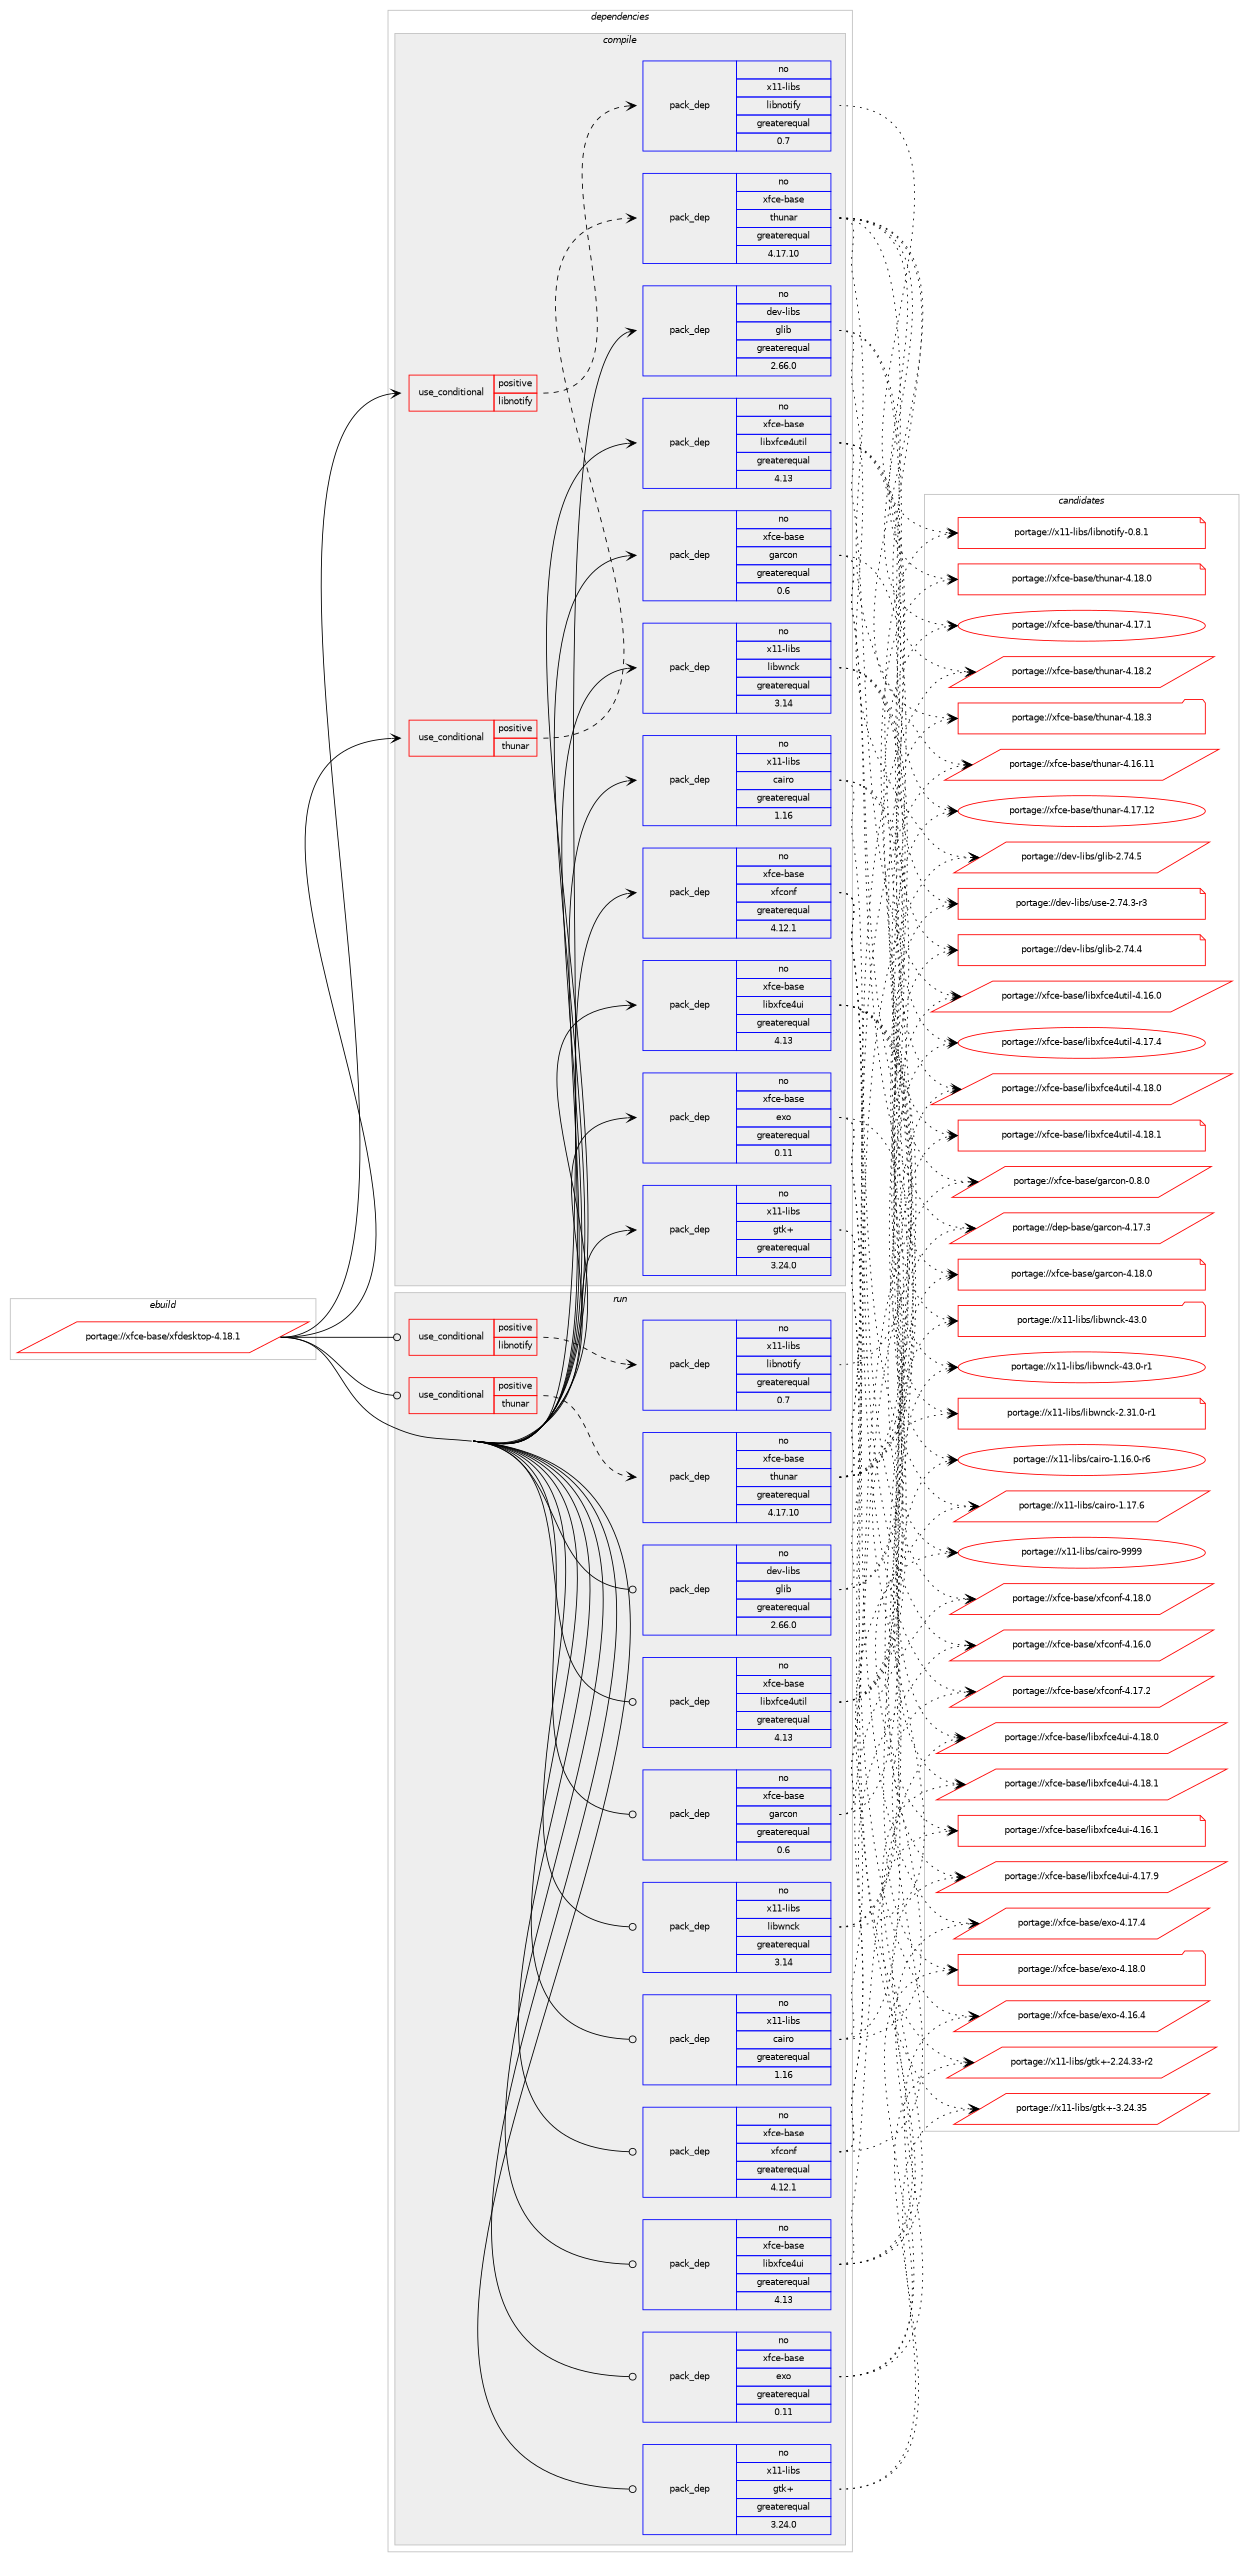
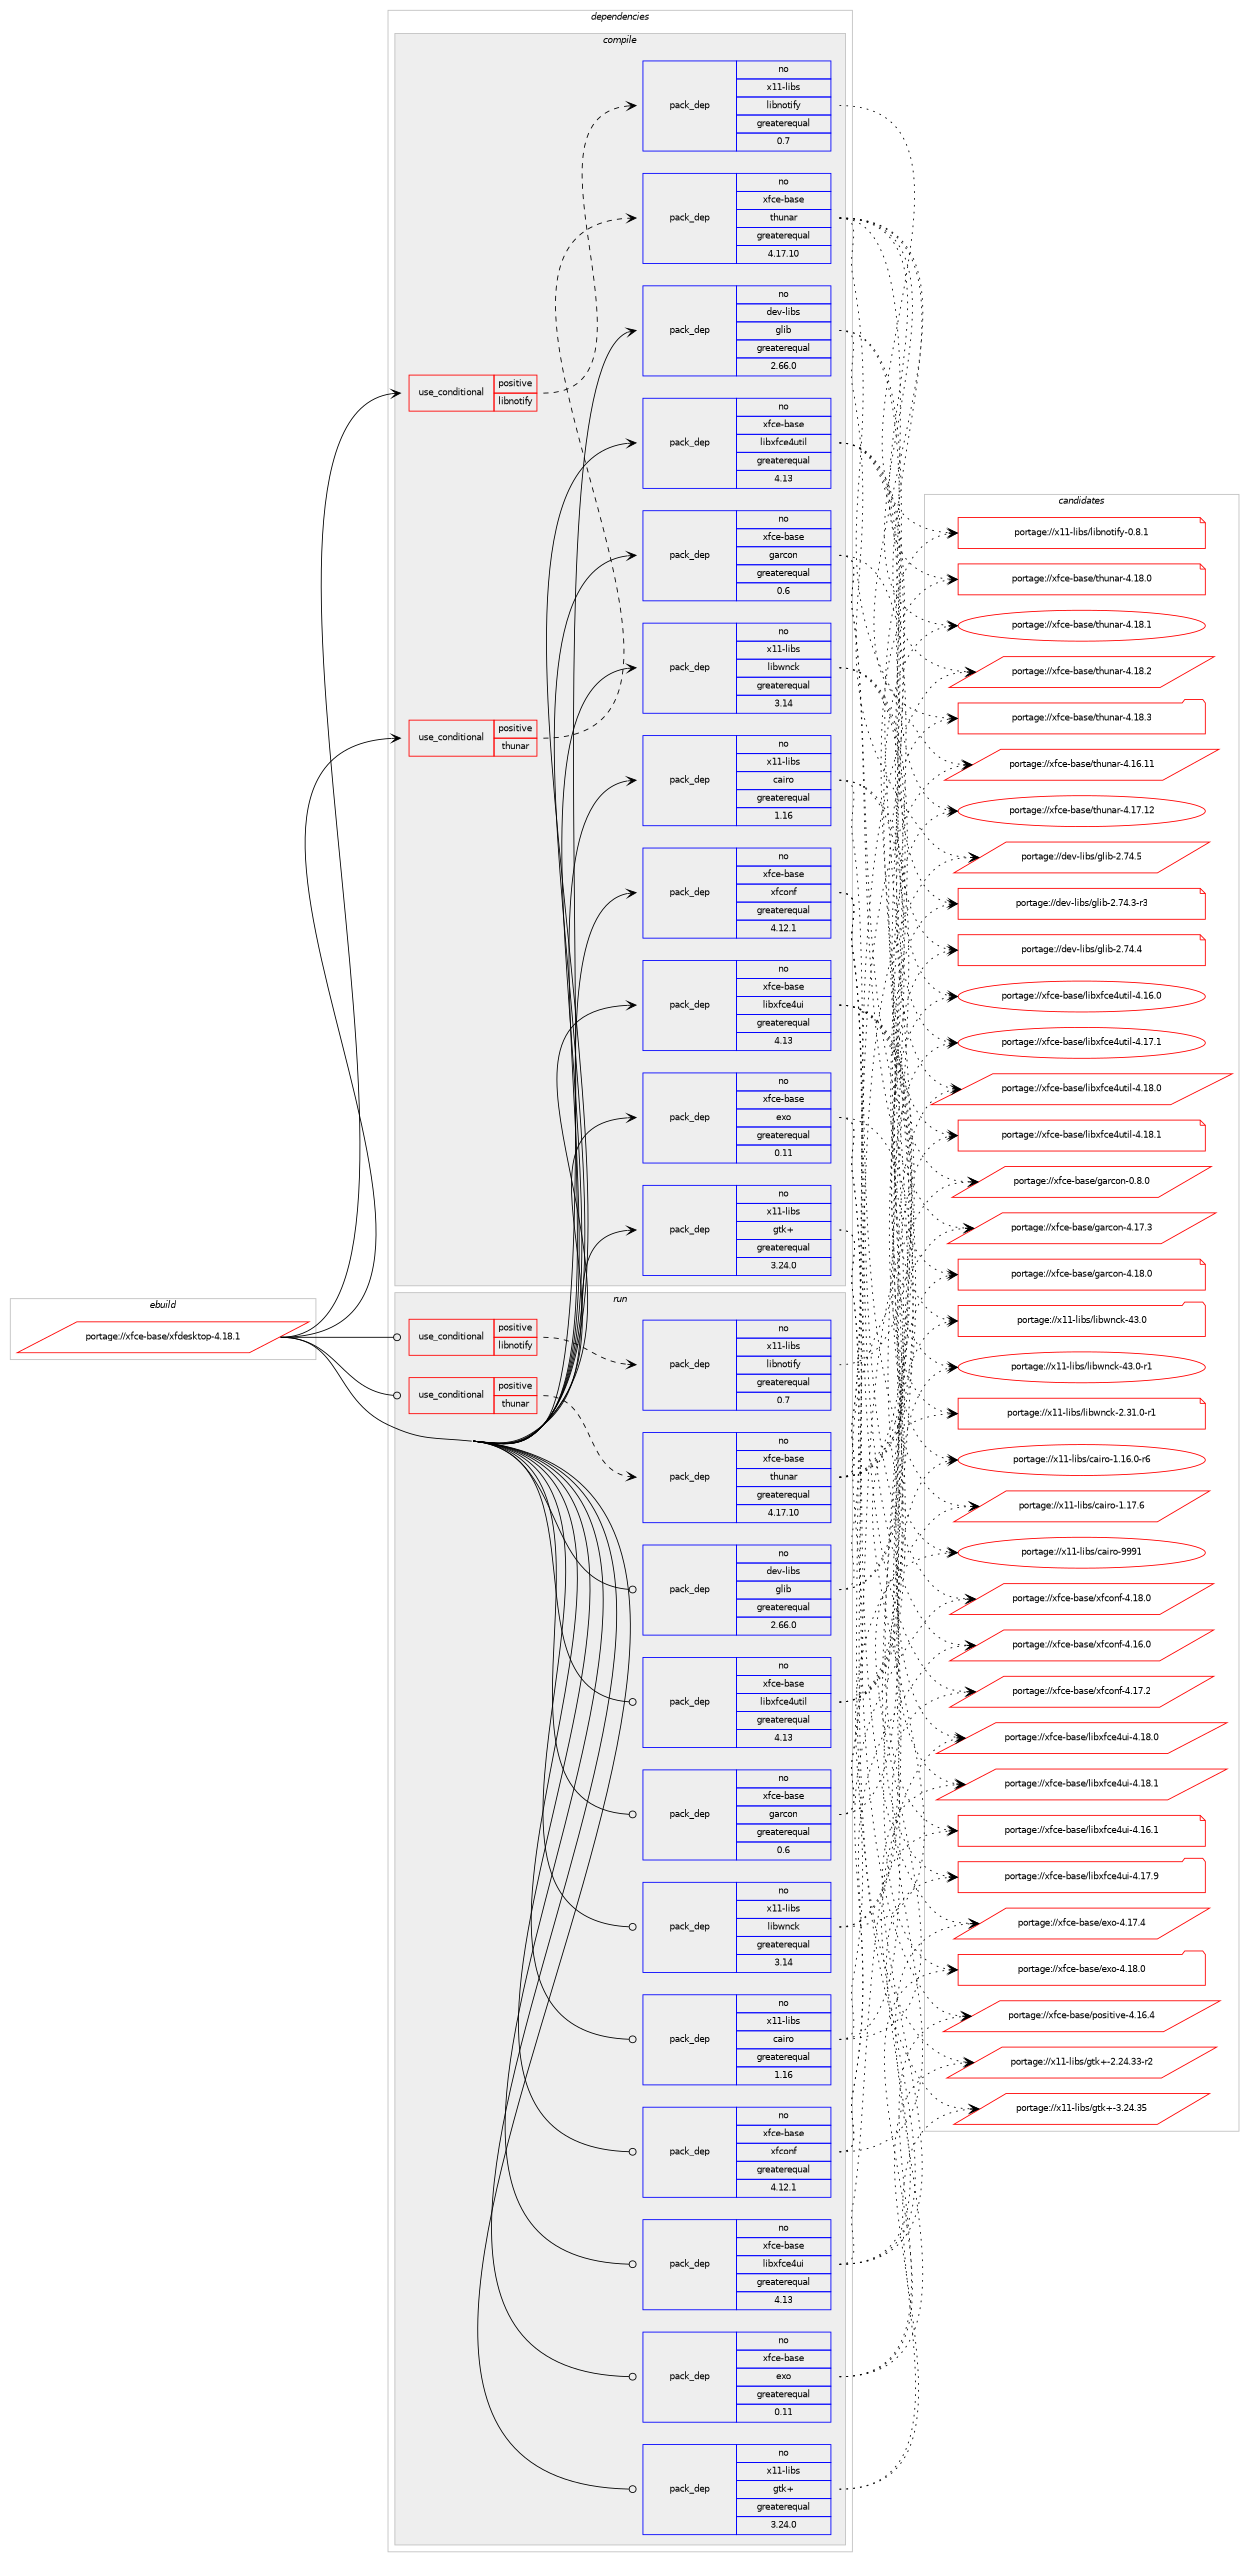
(1082, 626) -> (1082, 626)
(1082, 904) -> (1082, 904)
(1082, 997) -> (1082, 997)
(1082, 1043) -> (1082, 1043)
(1082, 1228) -> (1082, 1228)
(1082, 1553) -> (1082, 1553)
(1082, 1877) -> (1082, 1877)
(1082, 2016) -> (1082, 2016)
